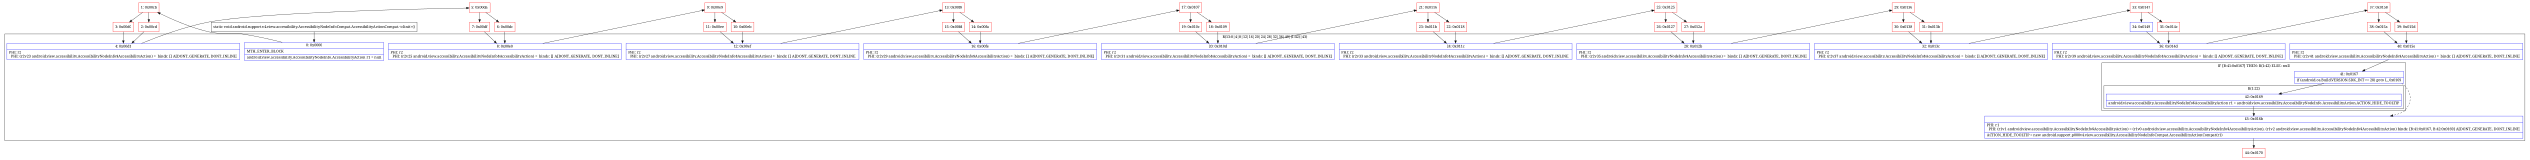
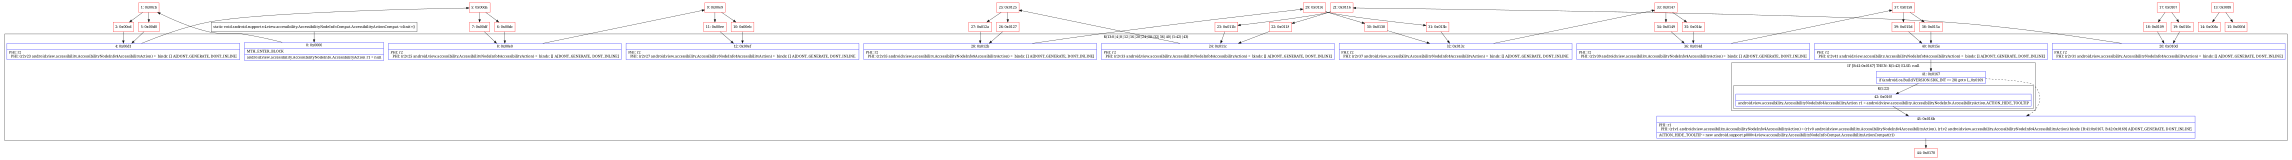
(860, 27) -> none
(2141, 27) -> (1666, 27)
(980, 51) -> none
